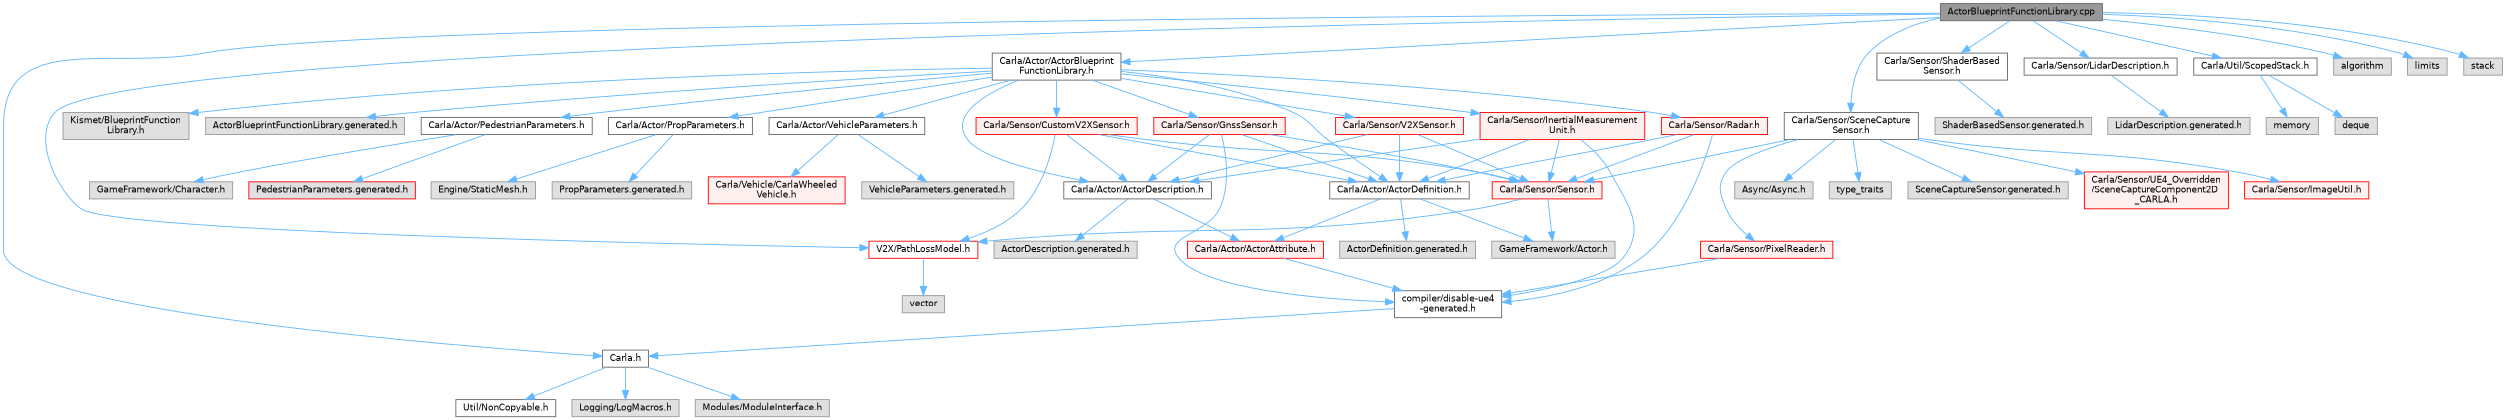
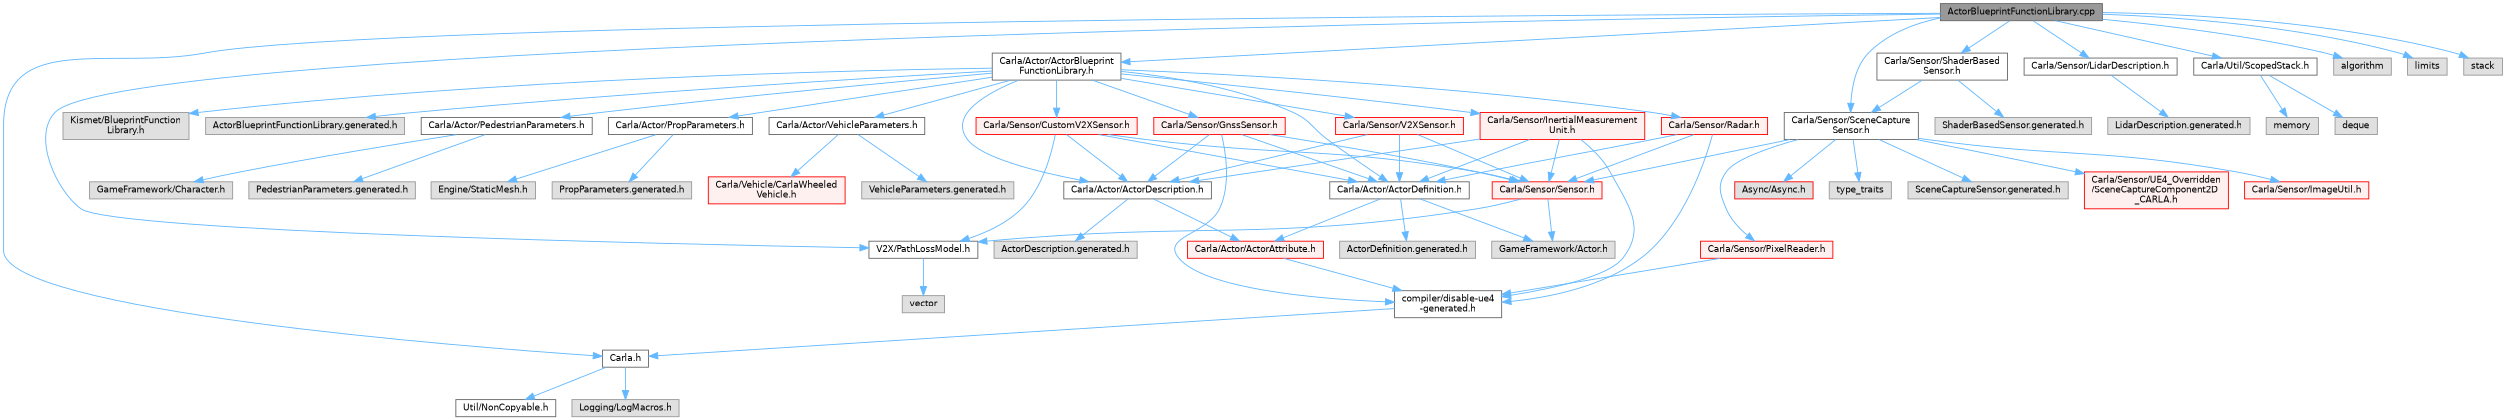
none -> (1901, 94)
(332, 190) -> (332, 190)
(1774, 190) -> (1774, 190)
(923, 250) -> (923, 250)
(762, 408) -> none
